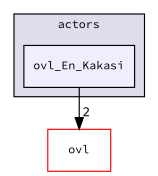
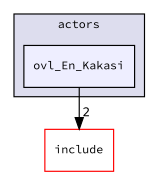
(79, 150) -> (79, 150)
